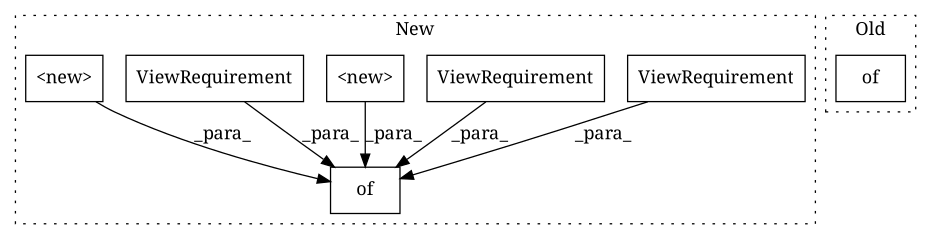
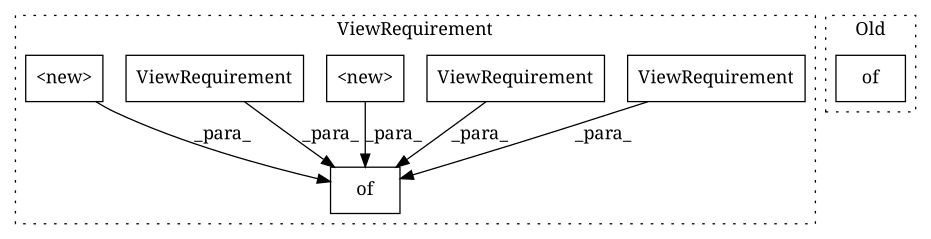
(415, 30) -> (415, 30)
